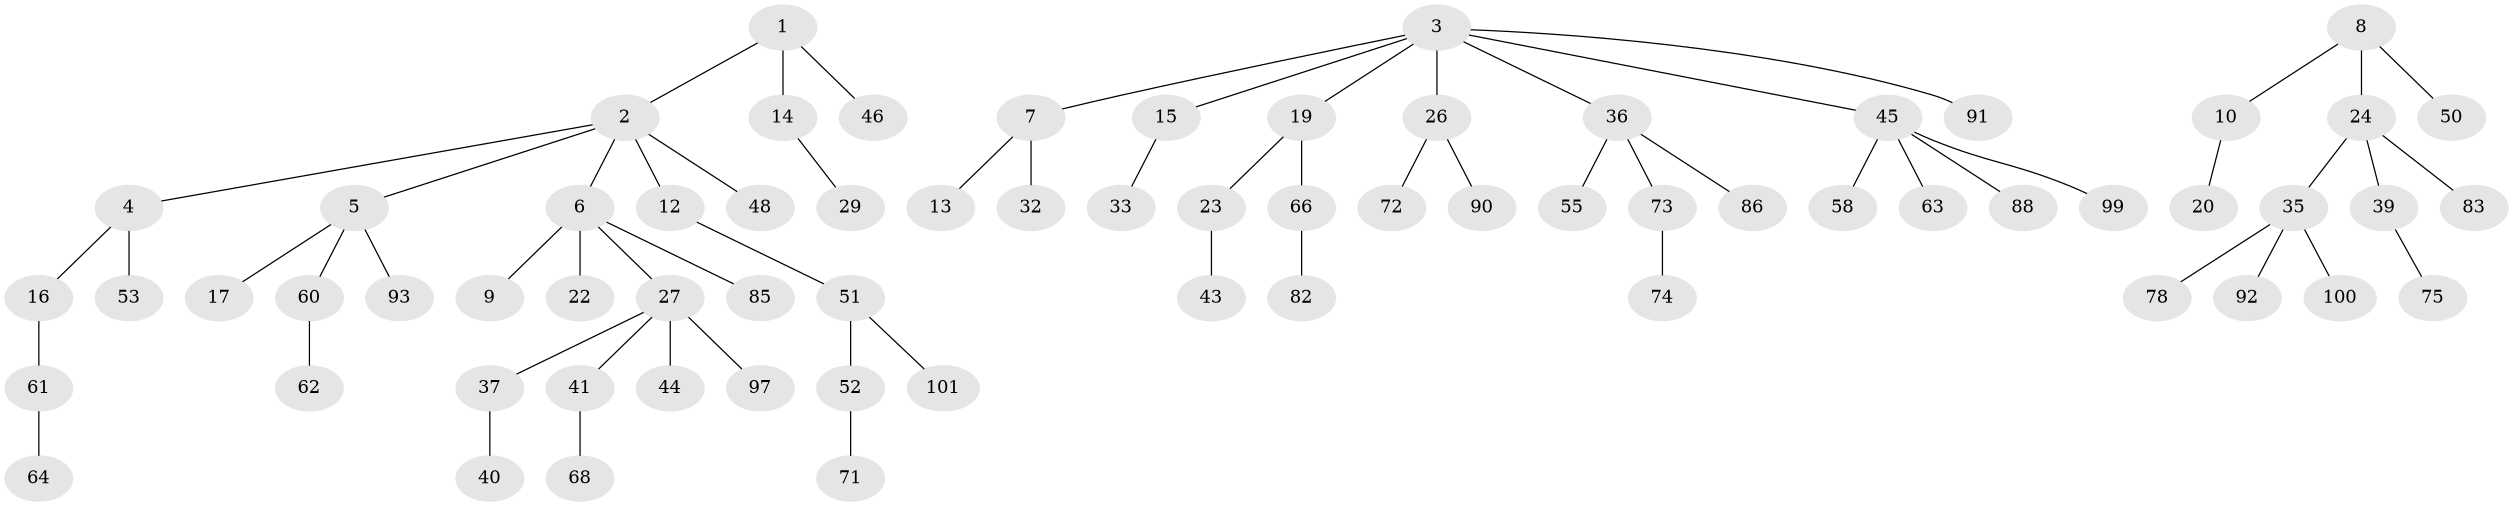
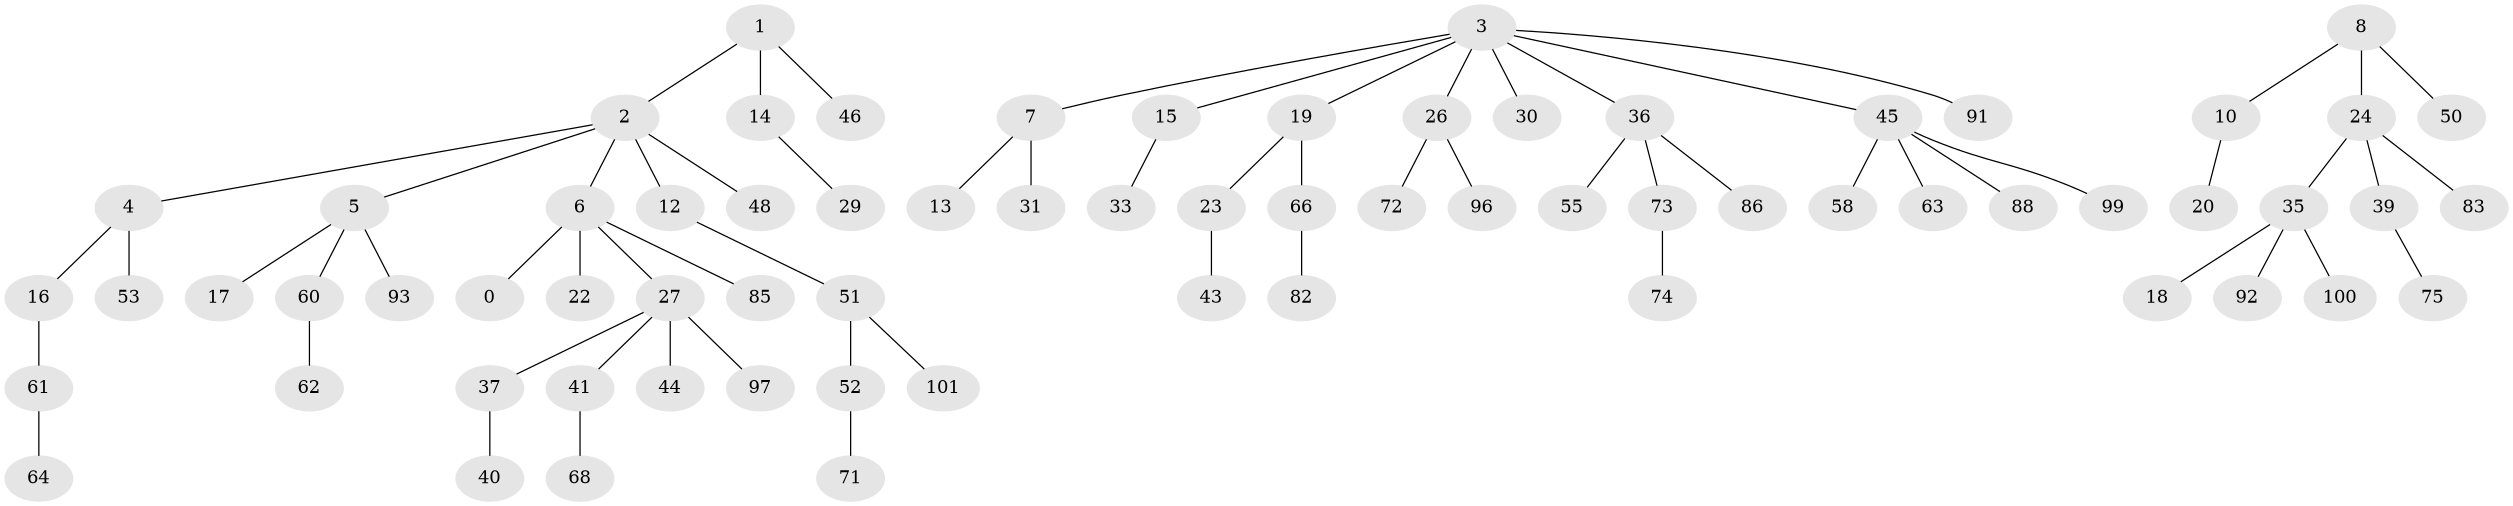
none -> (1527, 118)
(1031, 208) -> (1031, 208)
(1482, 208) -> (1482, 208)
(490, 298) -> (490, 298)
(2157, 298) -> (2157, 298)
